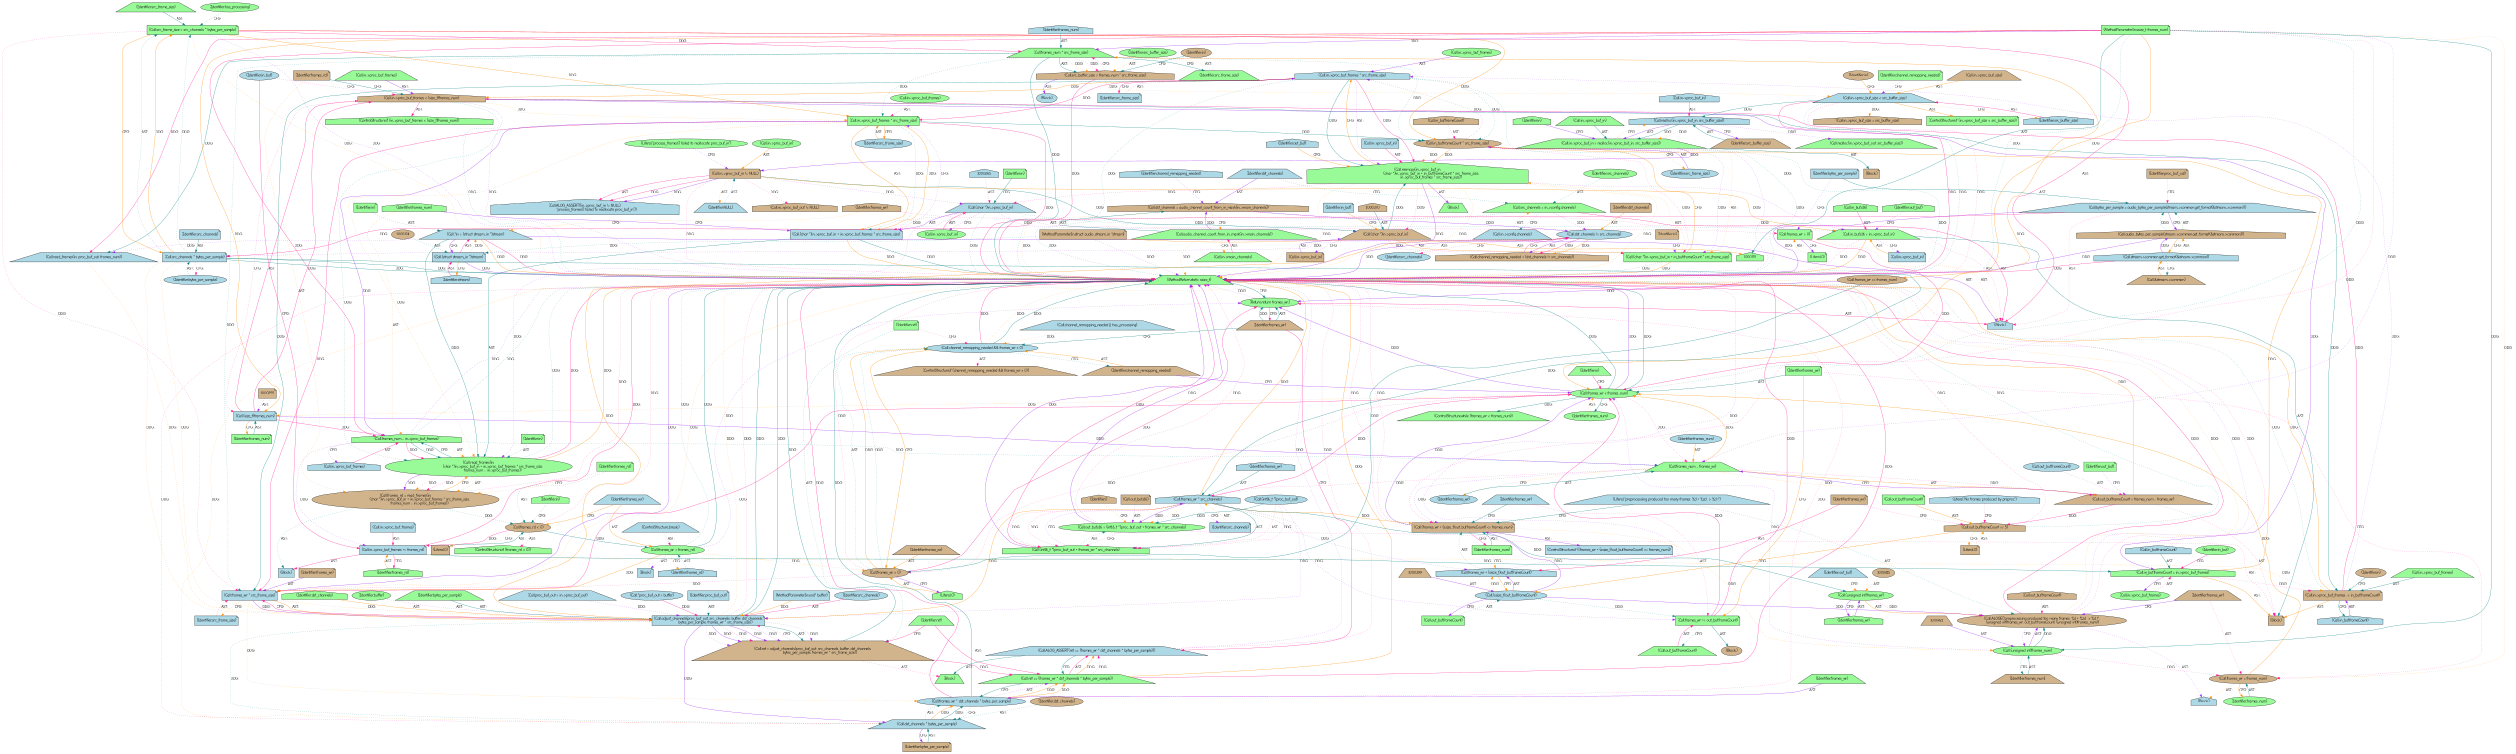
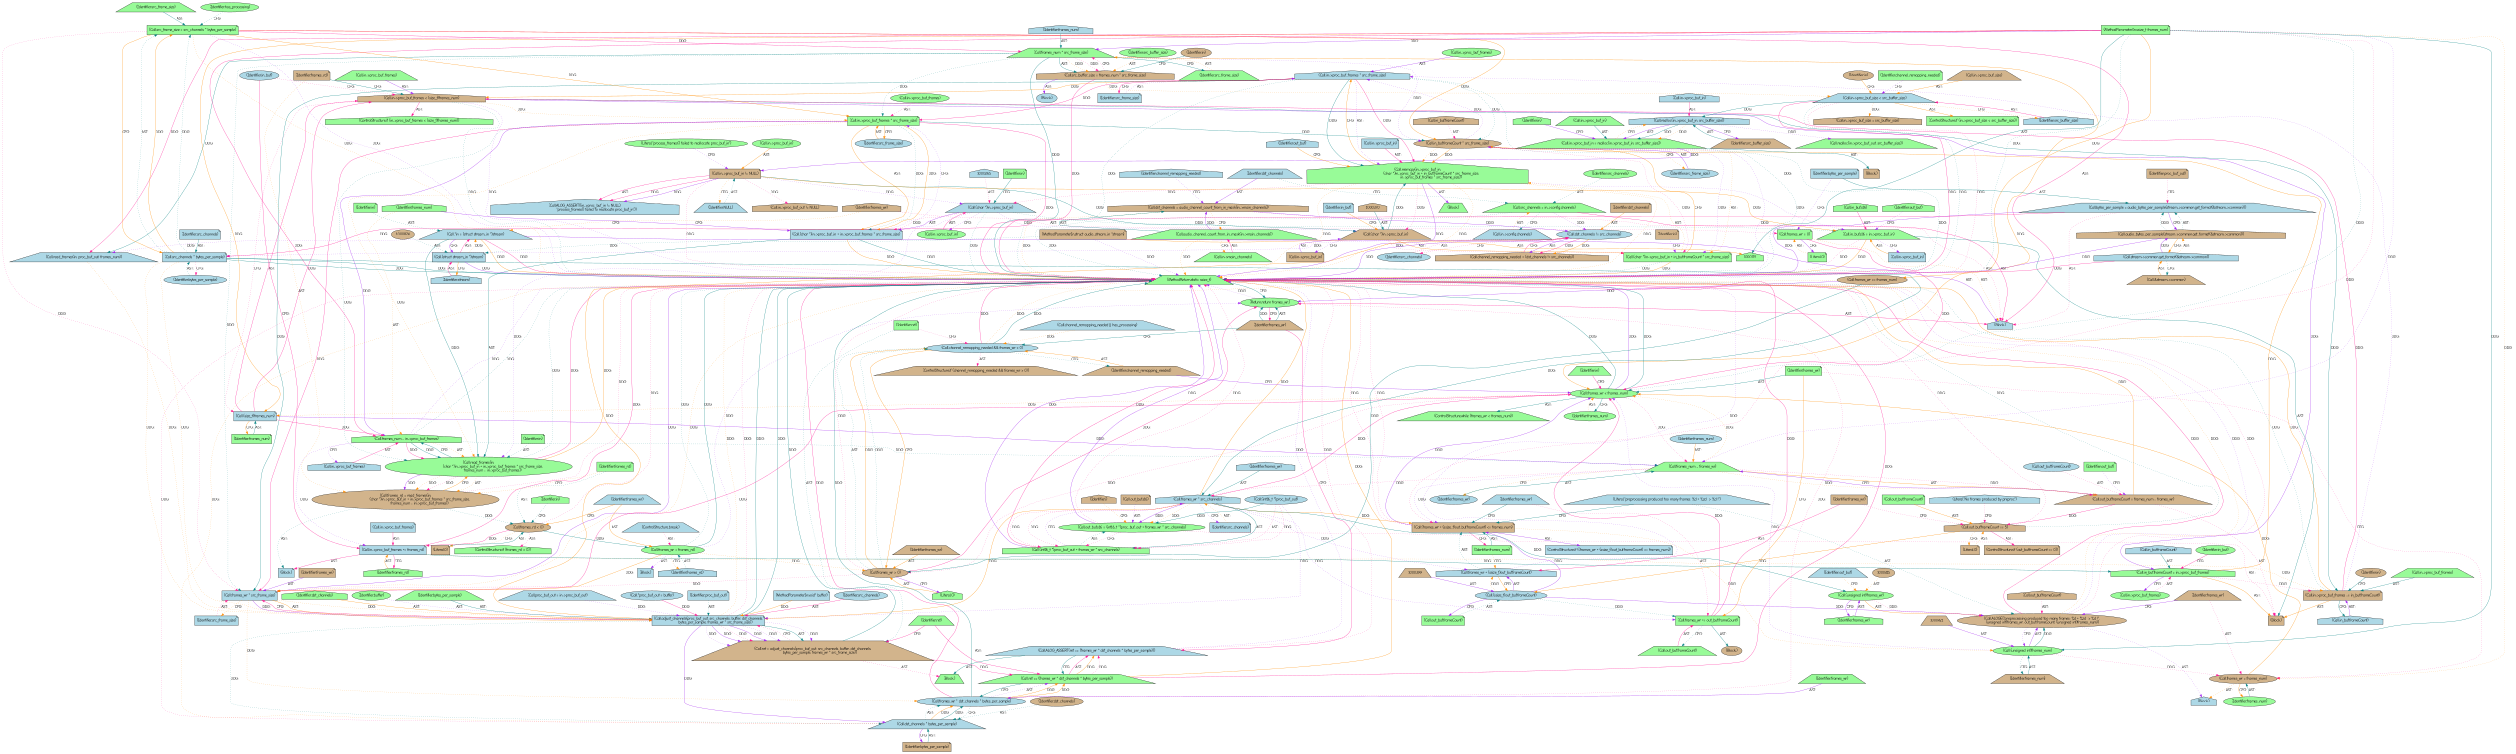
(1308, 61) -> (1308, 61)
(725, 192) -> (725, 192)
(403, 235) -> (403, 235)
(1424, 363) -> none
(267, 394) -> none
(1549, 405) -> (1549, 405)
(1705, 410) -> (1705, 410)
none -> (2022, 550)
